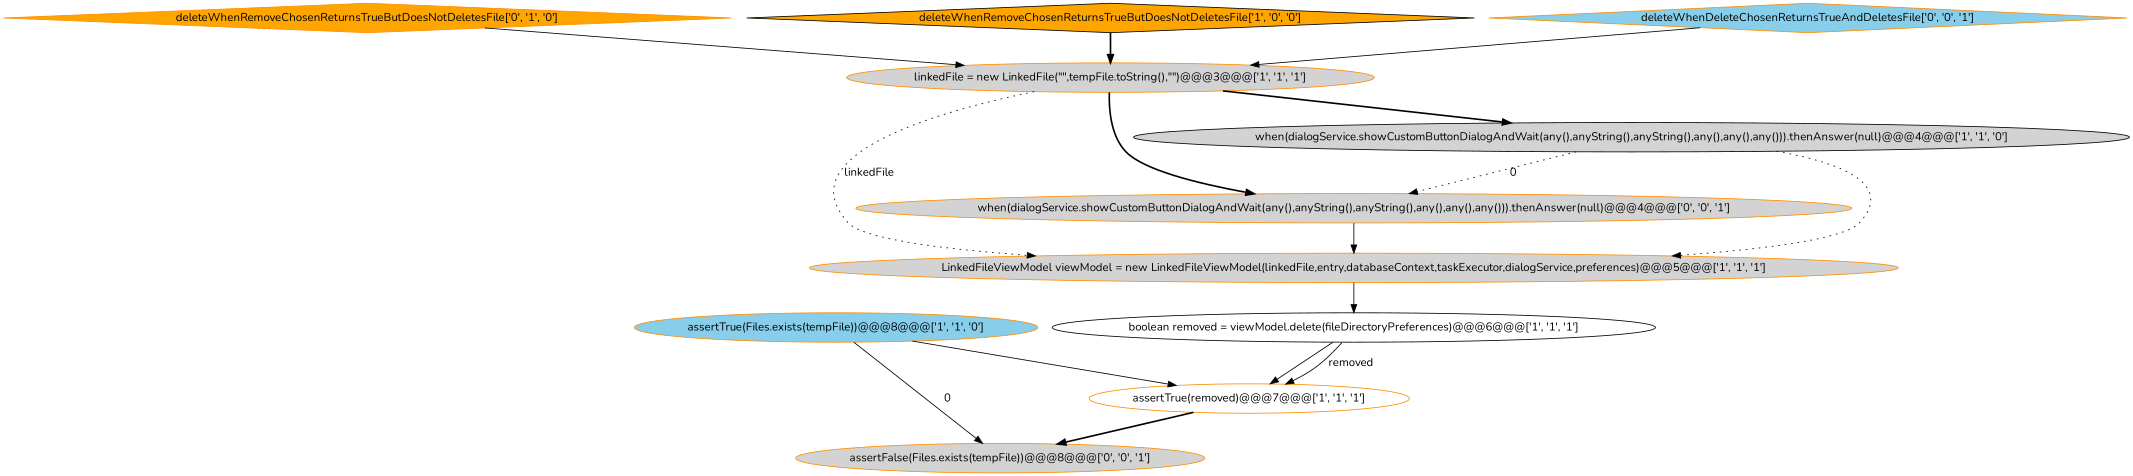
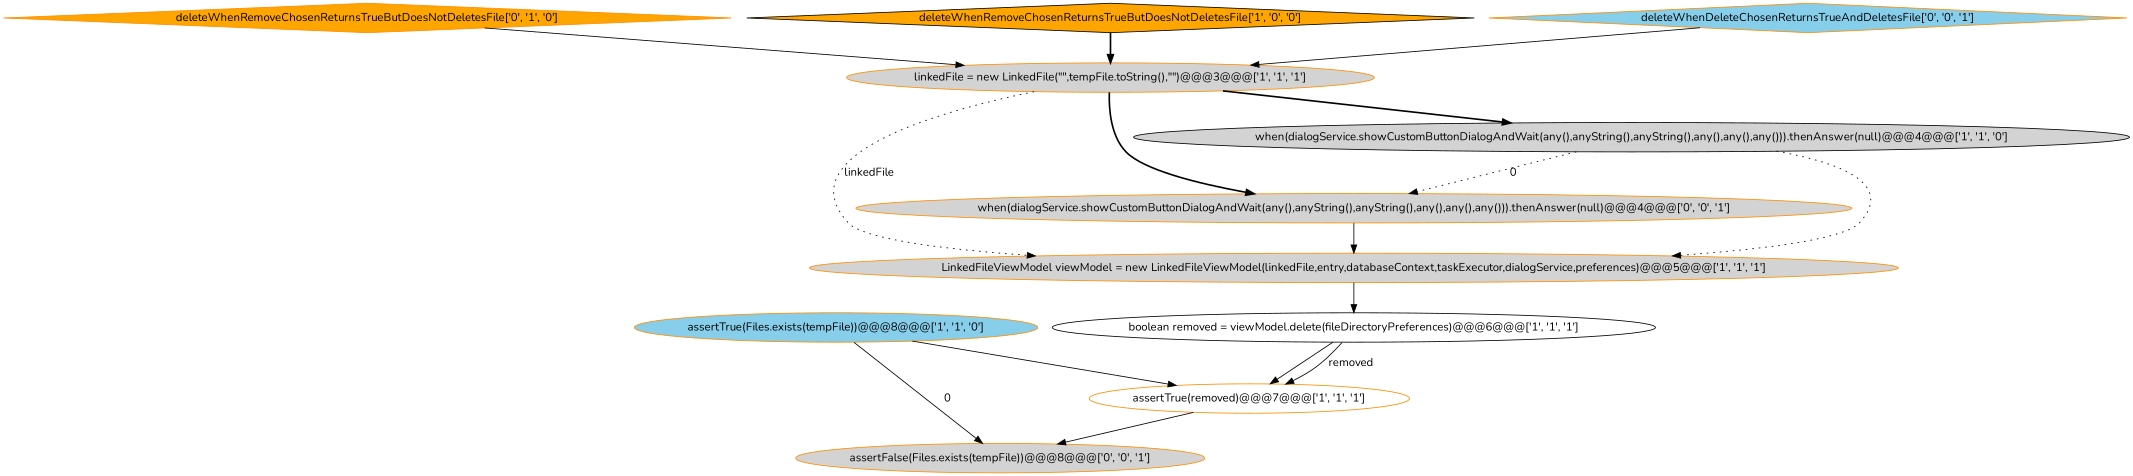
(1129, 427) -> (1129, 427)
